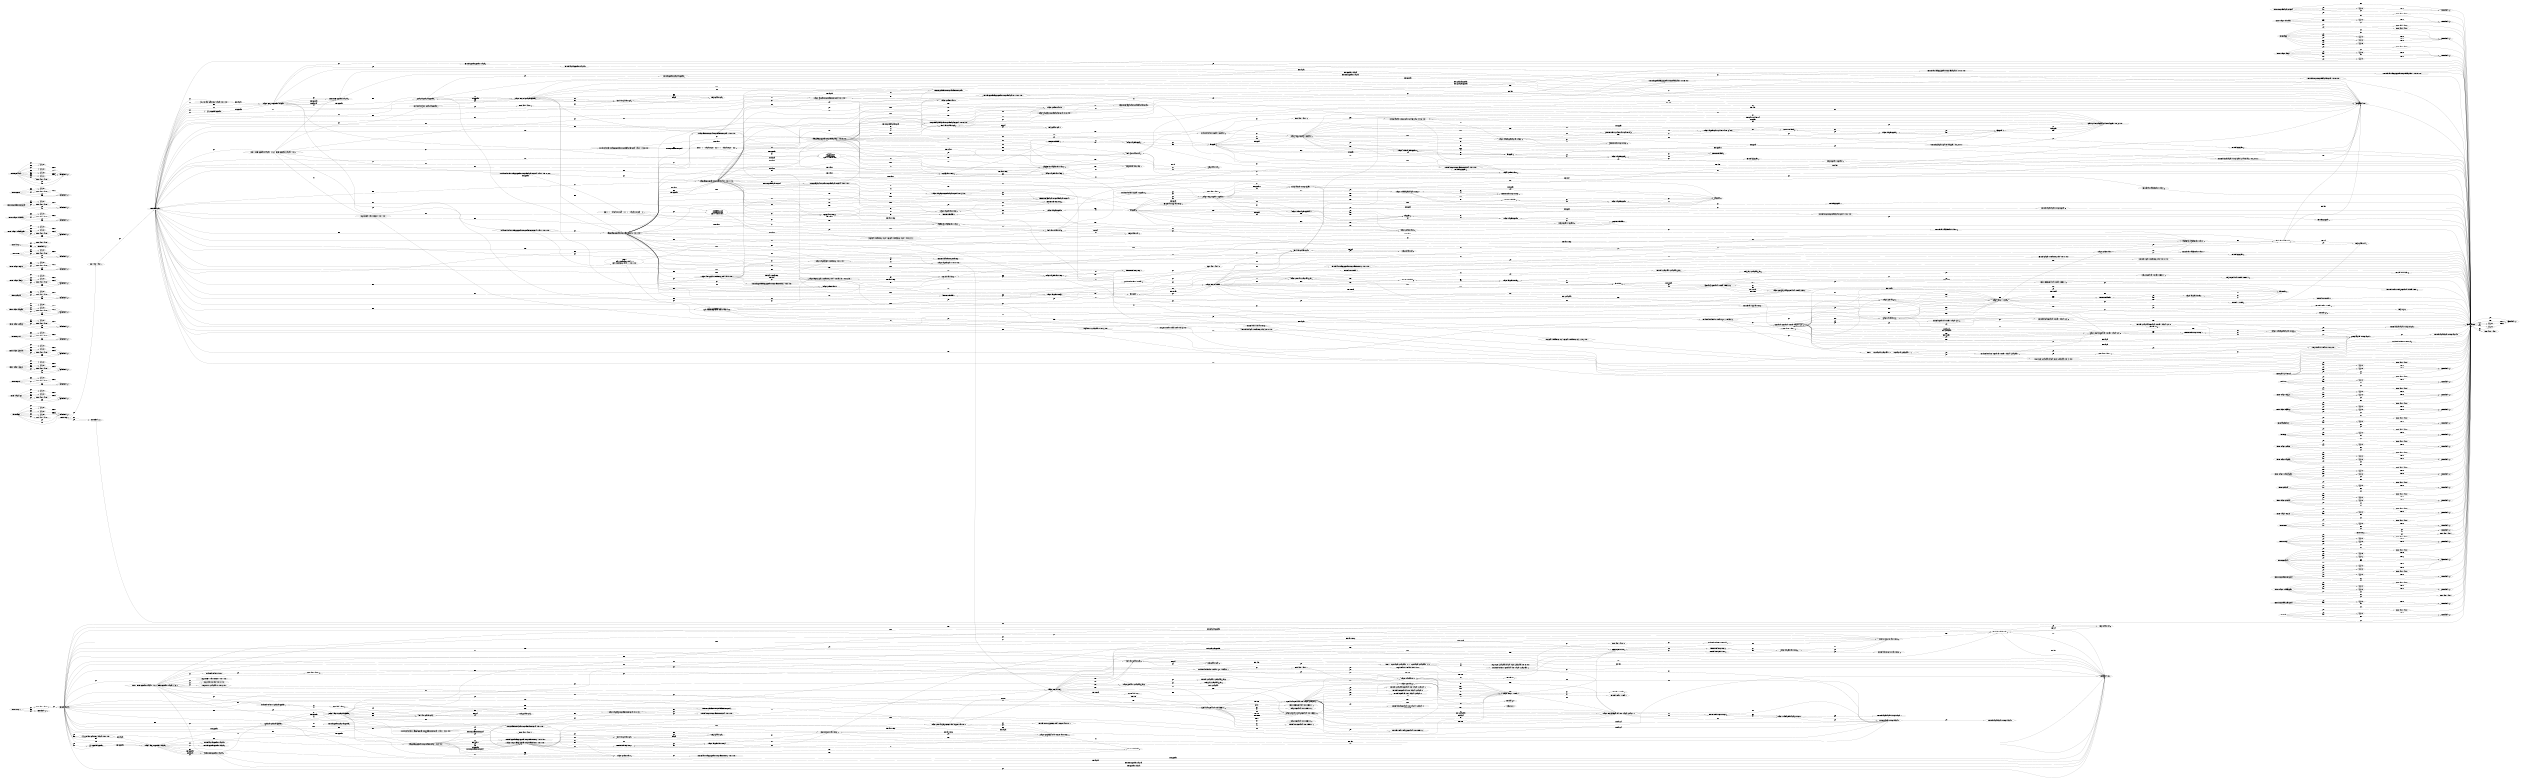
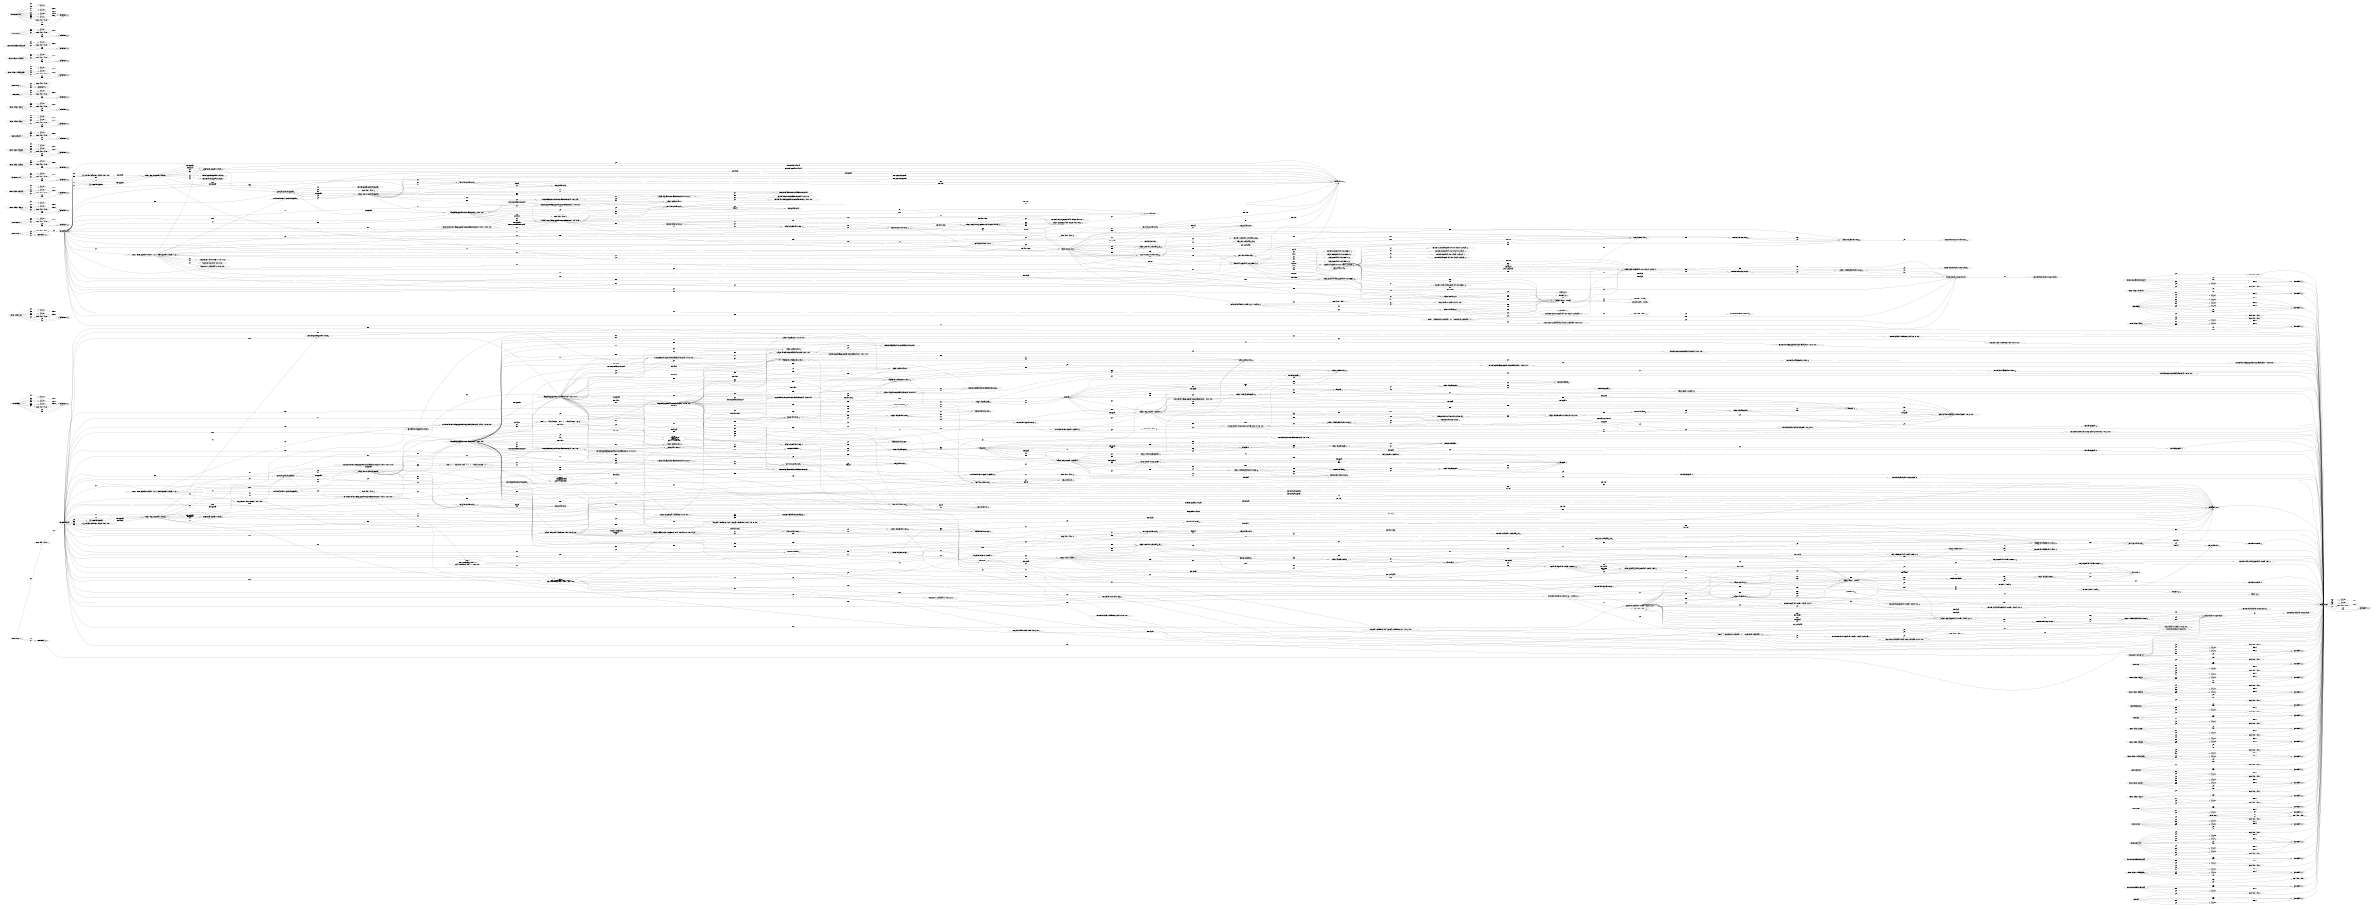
(975, 492) -> (1025, 246)
(1461, 641) -> (1112, 253)
(1718, 652) -> none
(1417, 673) -> none
